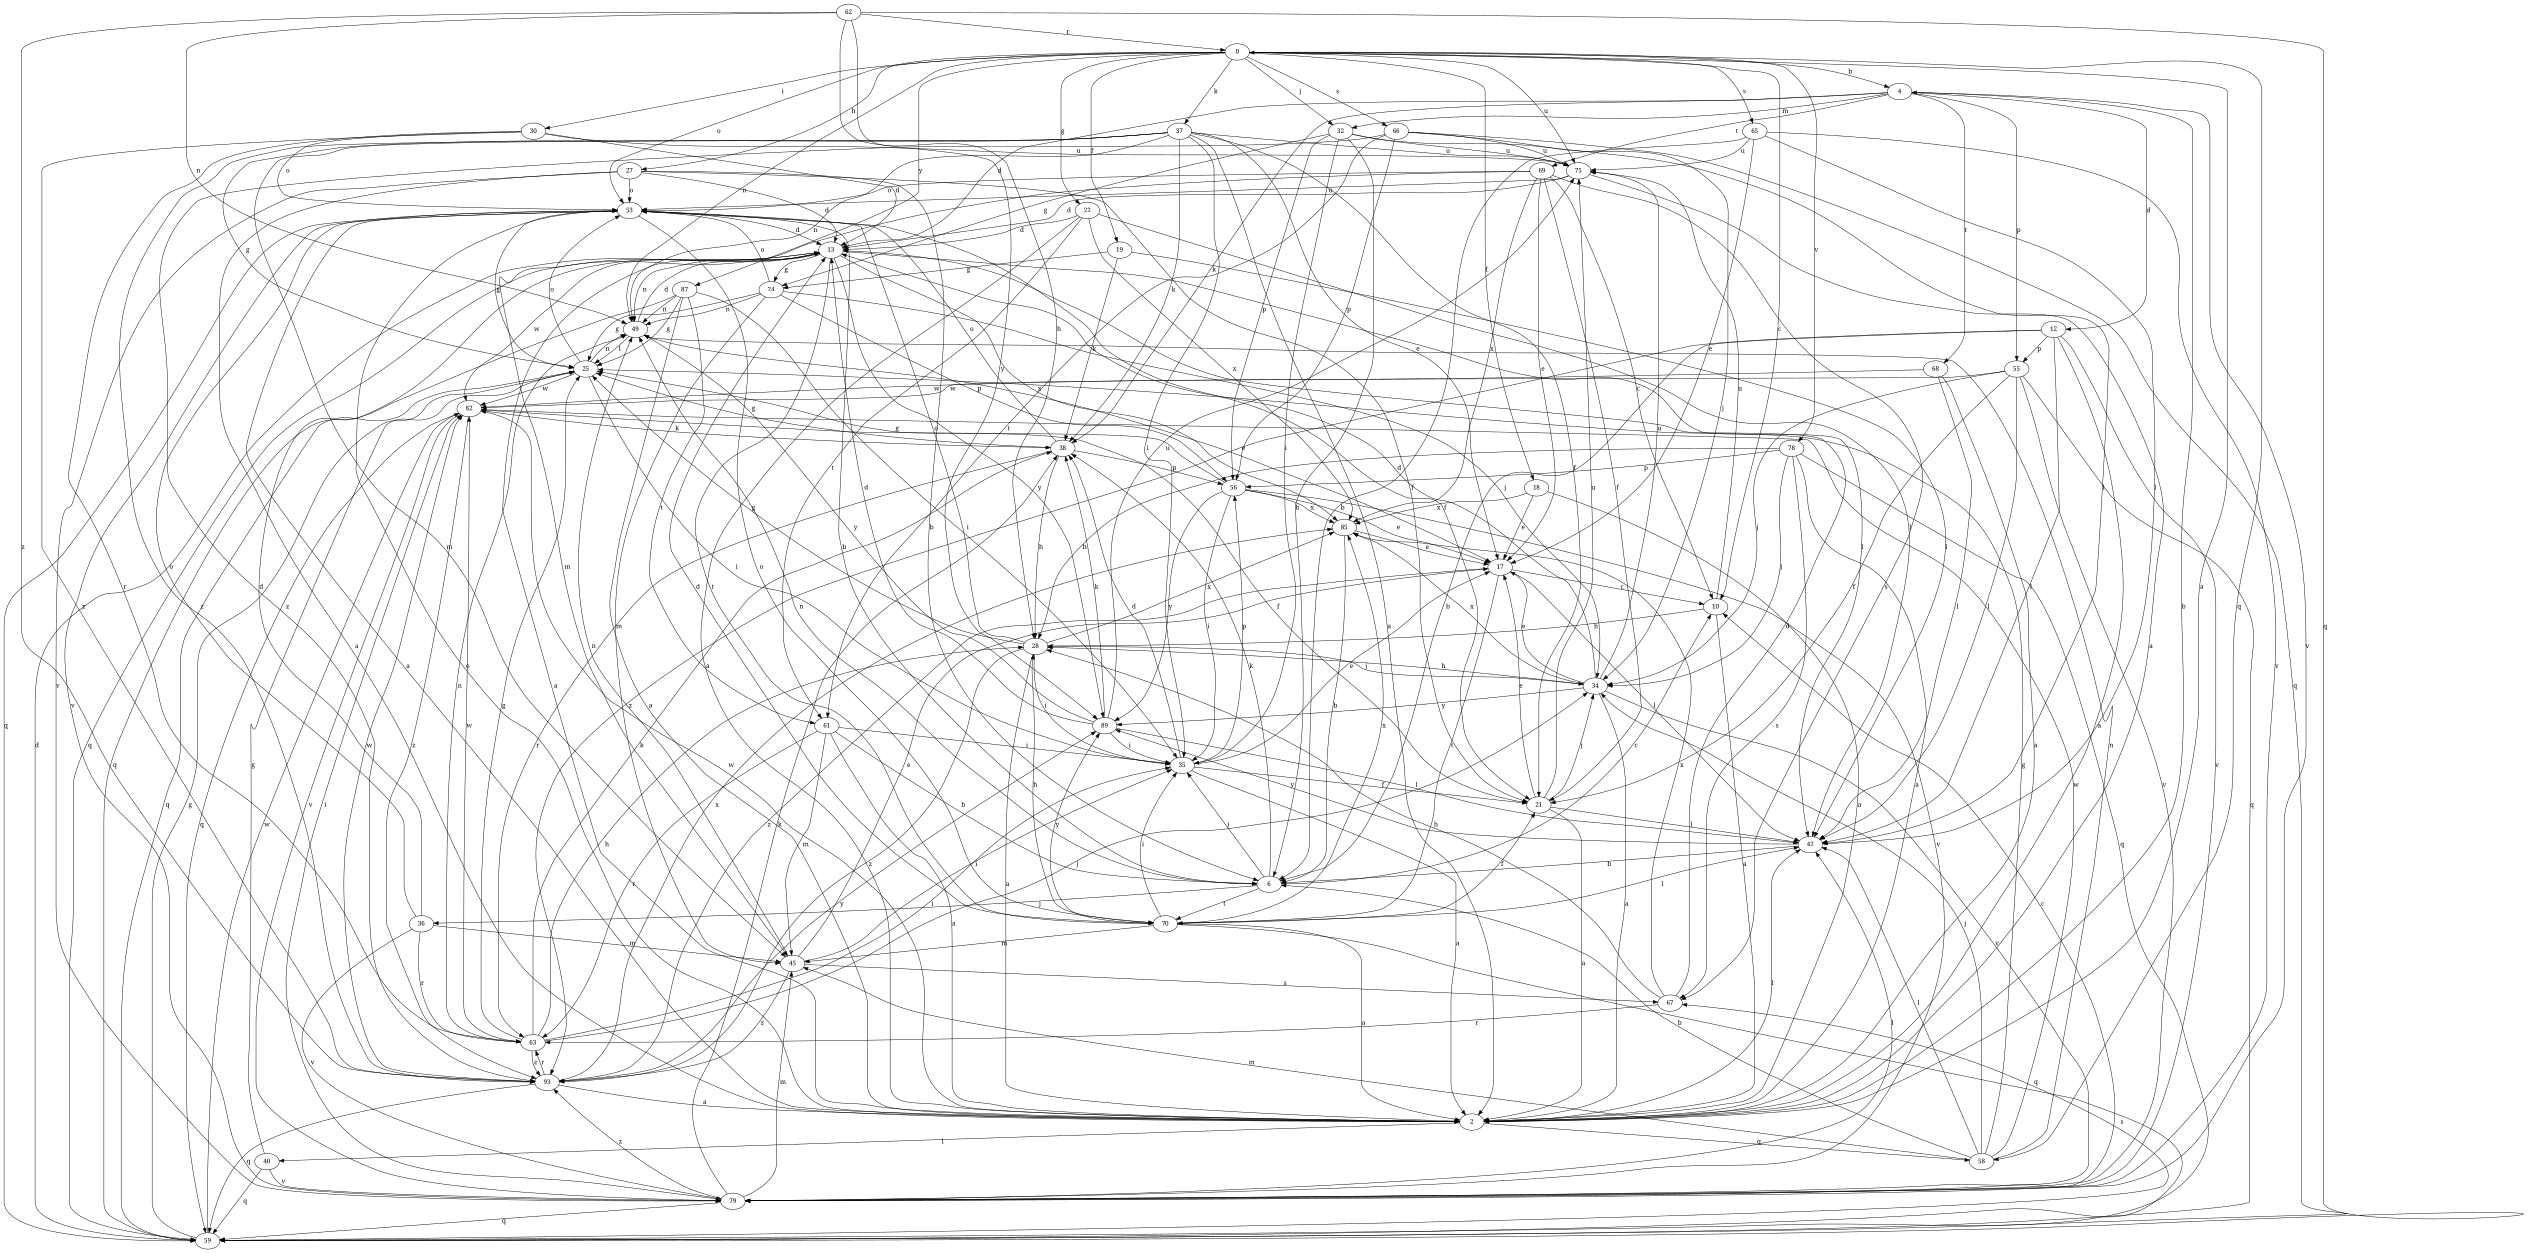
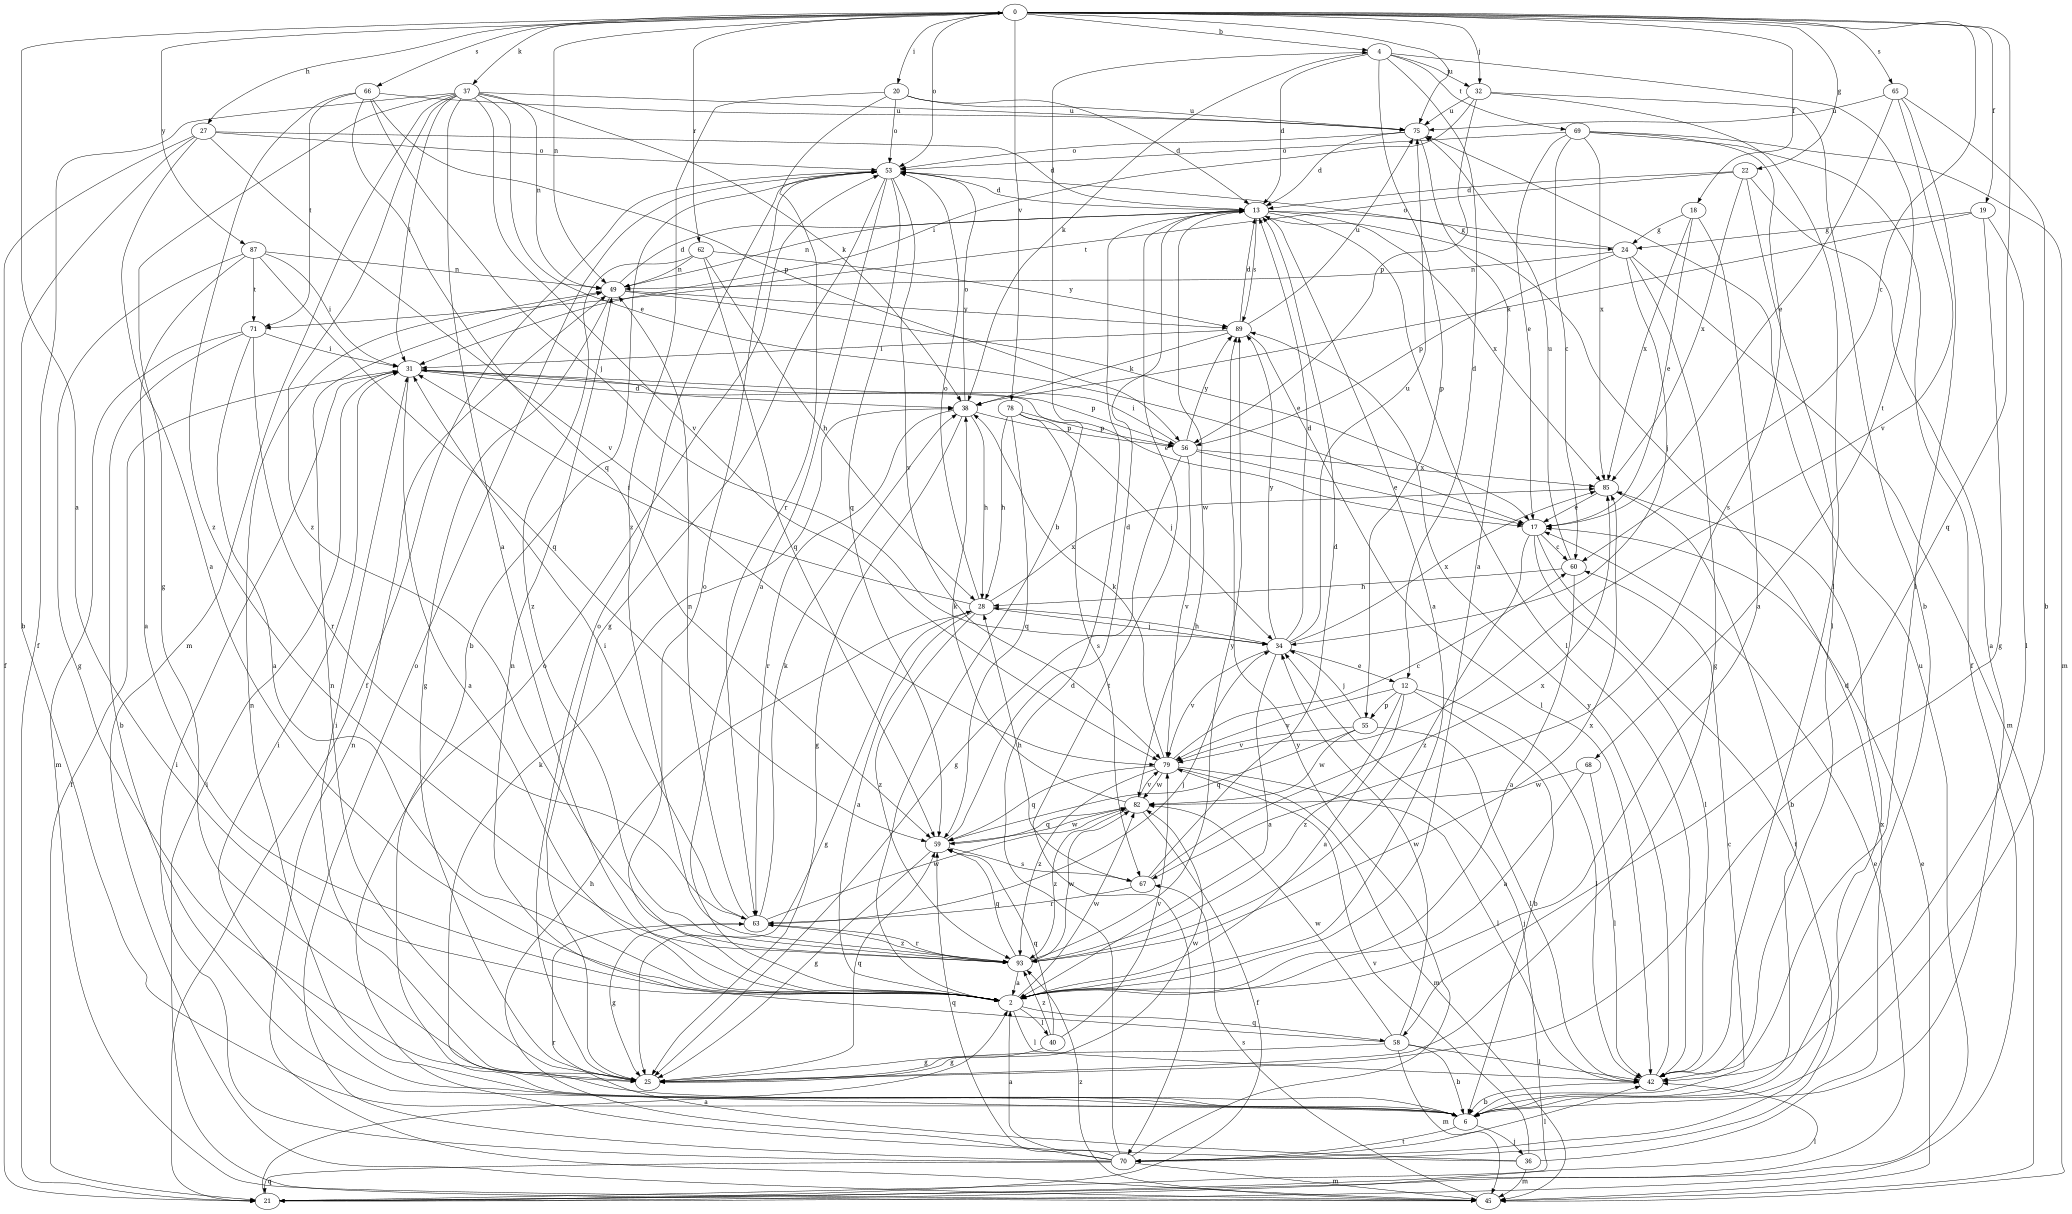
(1041, 32) -> (752, 29)
(1785, 111) -> (1448, 72)
(533, 131) -> (897, 92)
(1055, 199) -> (1659, 226)
(620, 349) -> (425, 686)
(1040, 488) -> (1255, 270)
(861, 544) -> (924, 309)
(195, 552) -> none
(1716, 607) -> (1574, 567)
(1820, 634) -> none
(800, 638) -> (324, 890)
(1524, 643) -> (1341, 664)
(827, 726) -> (254, 329)
(694, 745) -> none
(1182, 765) -> (410, 369)
(325, 805) -> (1160, 785)
(846, 831) -> (2000, 764)
(1502, 864) -> (270, 1181)
(1887, 909) -> none
(1965, 924) -> (1417, 845)
none -> (1609, 996)
none -> (1039, 1005)
(2161, 1169) -> (746, 484)
